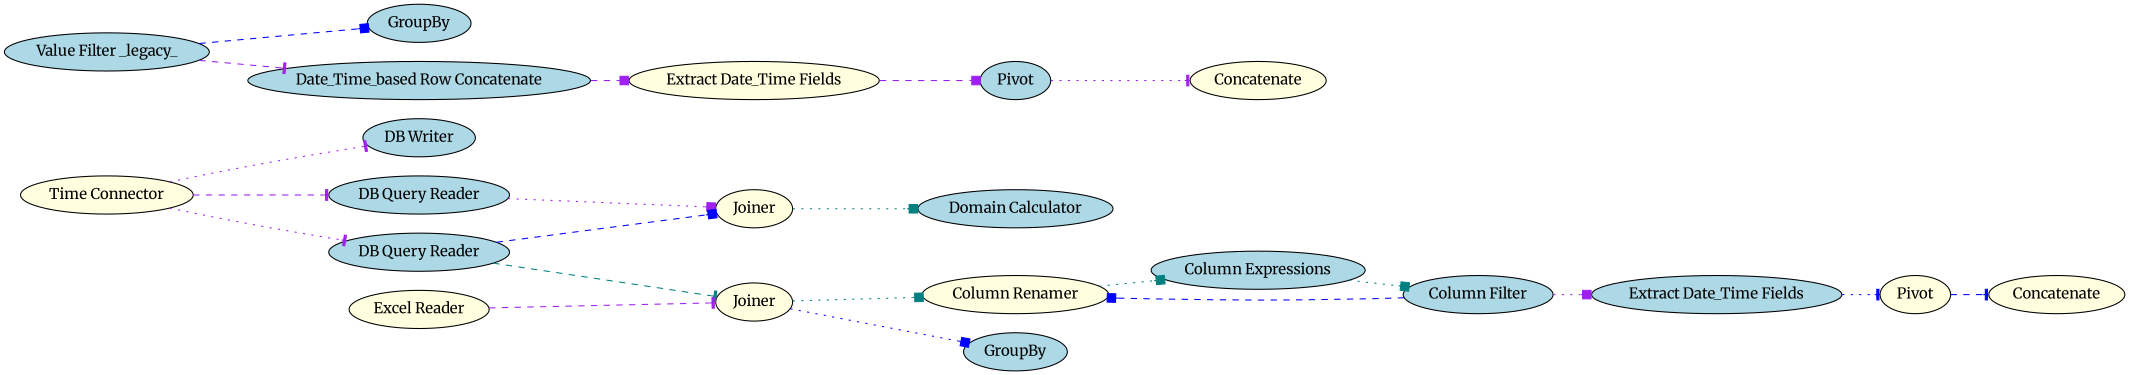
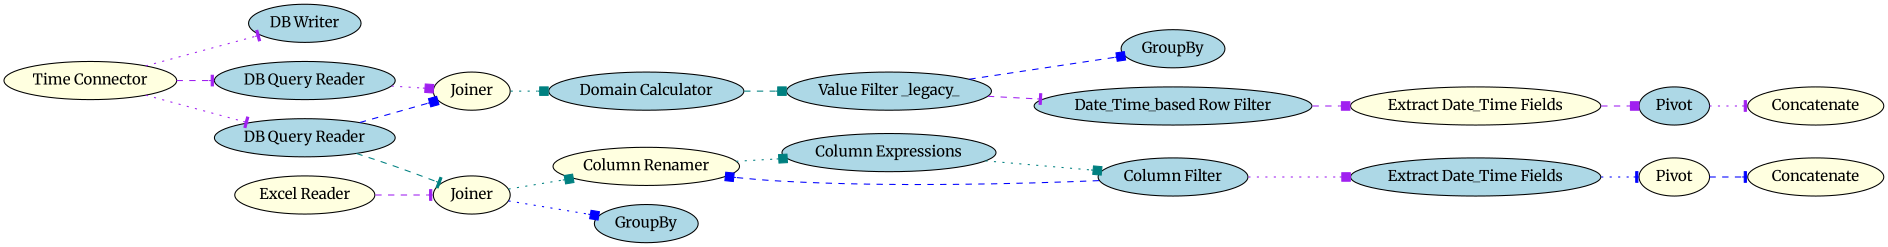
(419, 81) -> (1173, 106)
none -> (760, 91)
